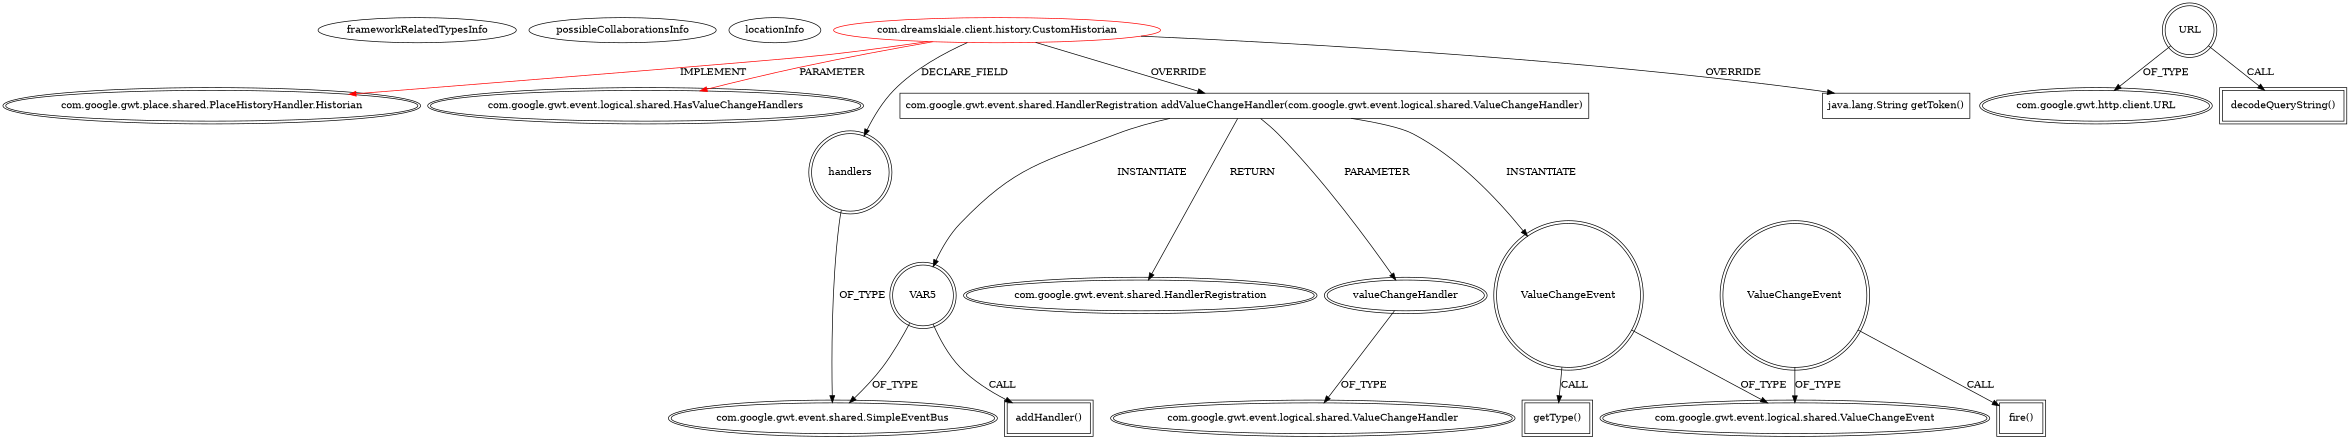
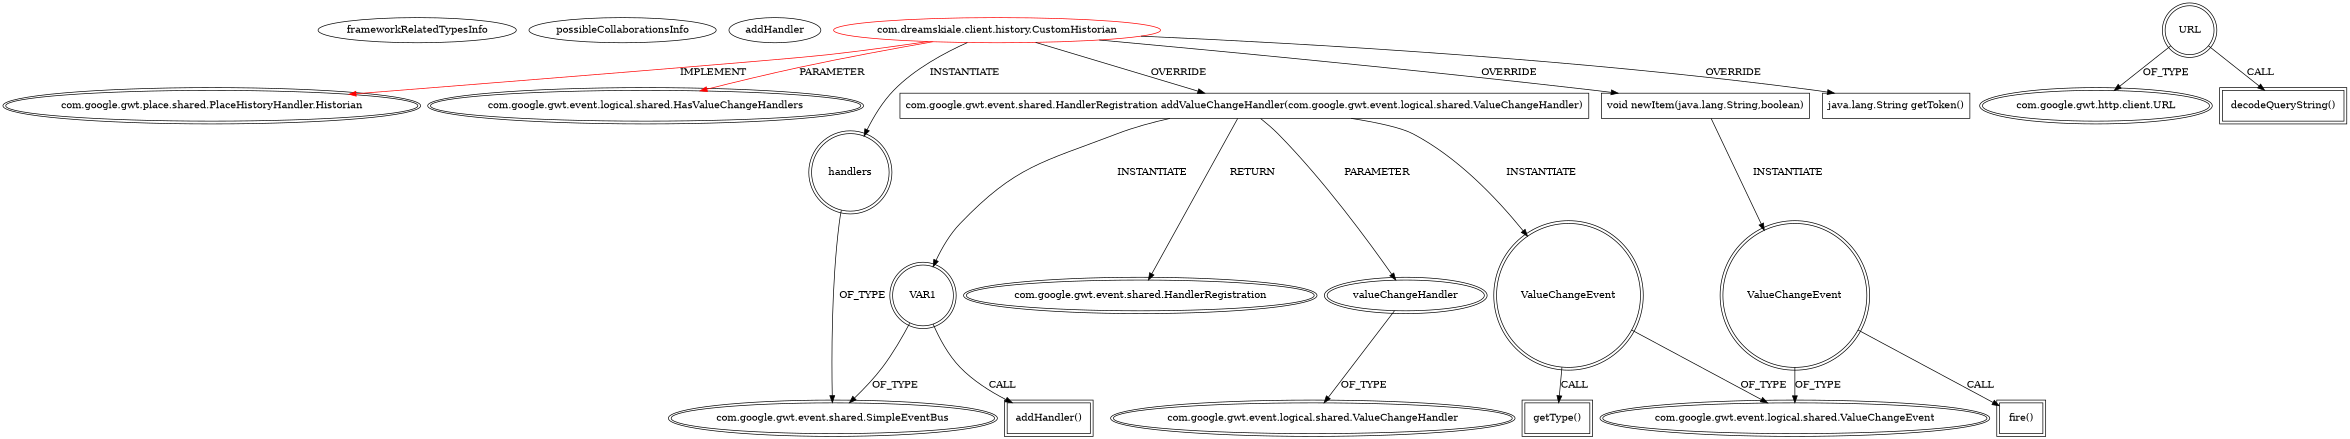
(775, 30) -> (775, 30)
(965, 73) -> (965, 73)
none -> (1705, 106)
(923, 295) -> (923, 295)
